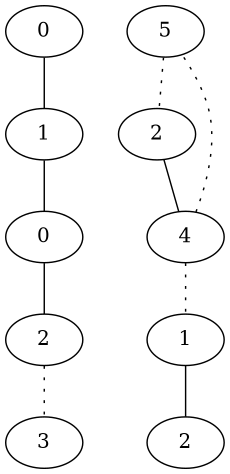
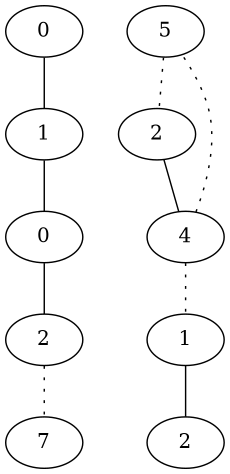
(44, 443) -> (44, 443)
